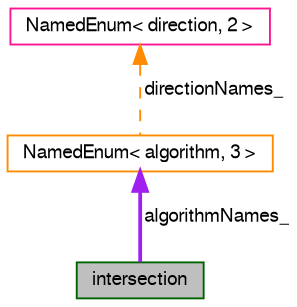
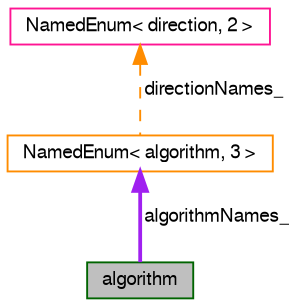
(140, 280) -> (140, 280)
